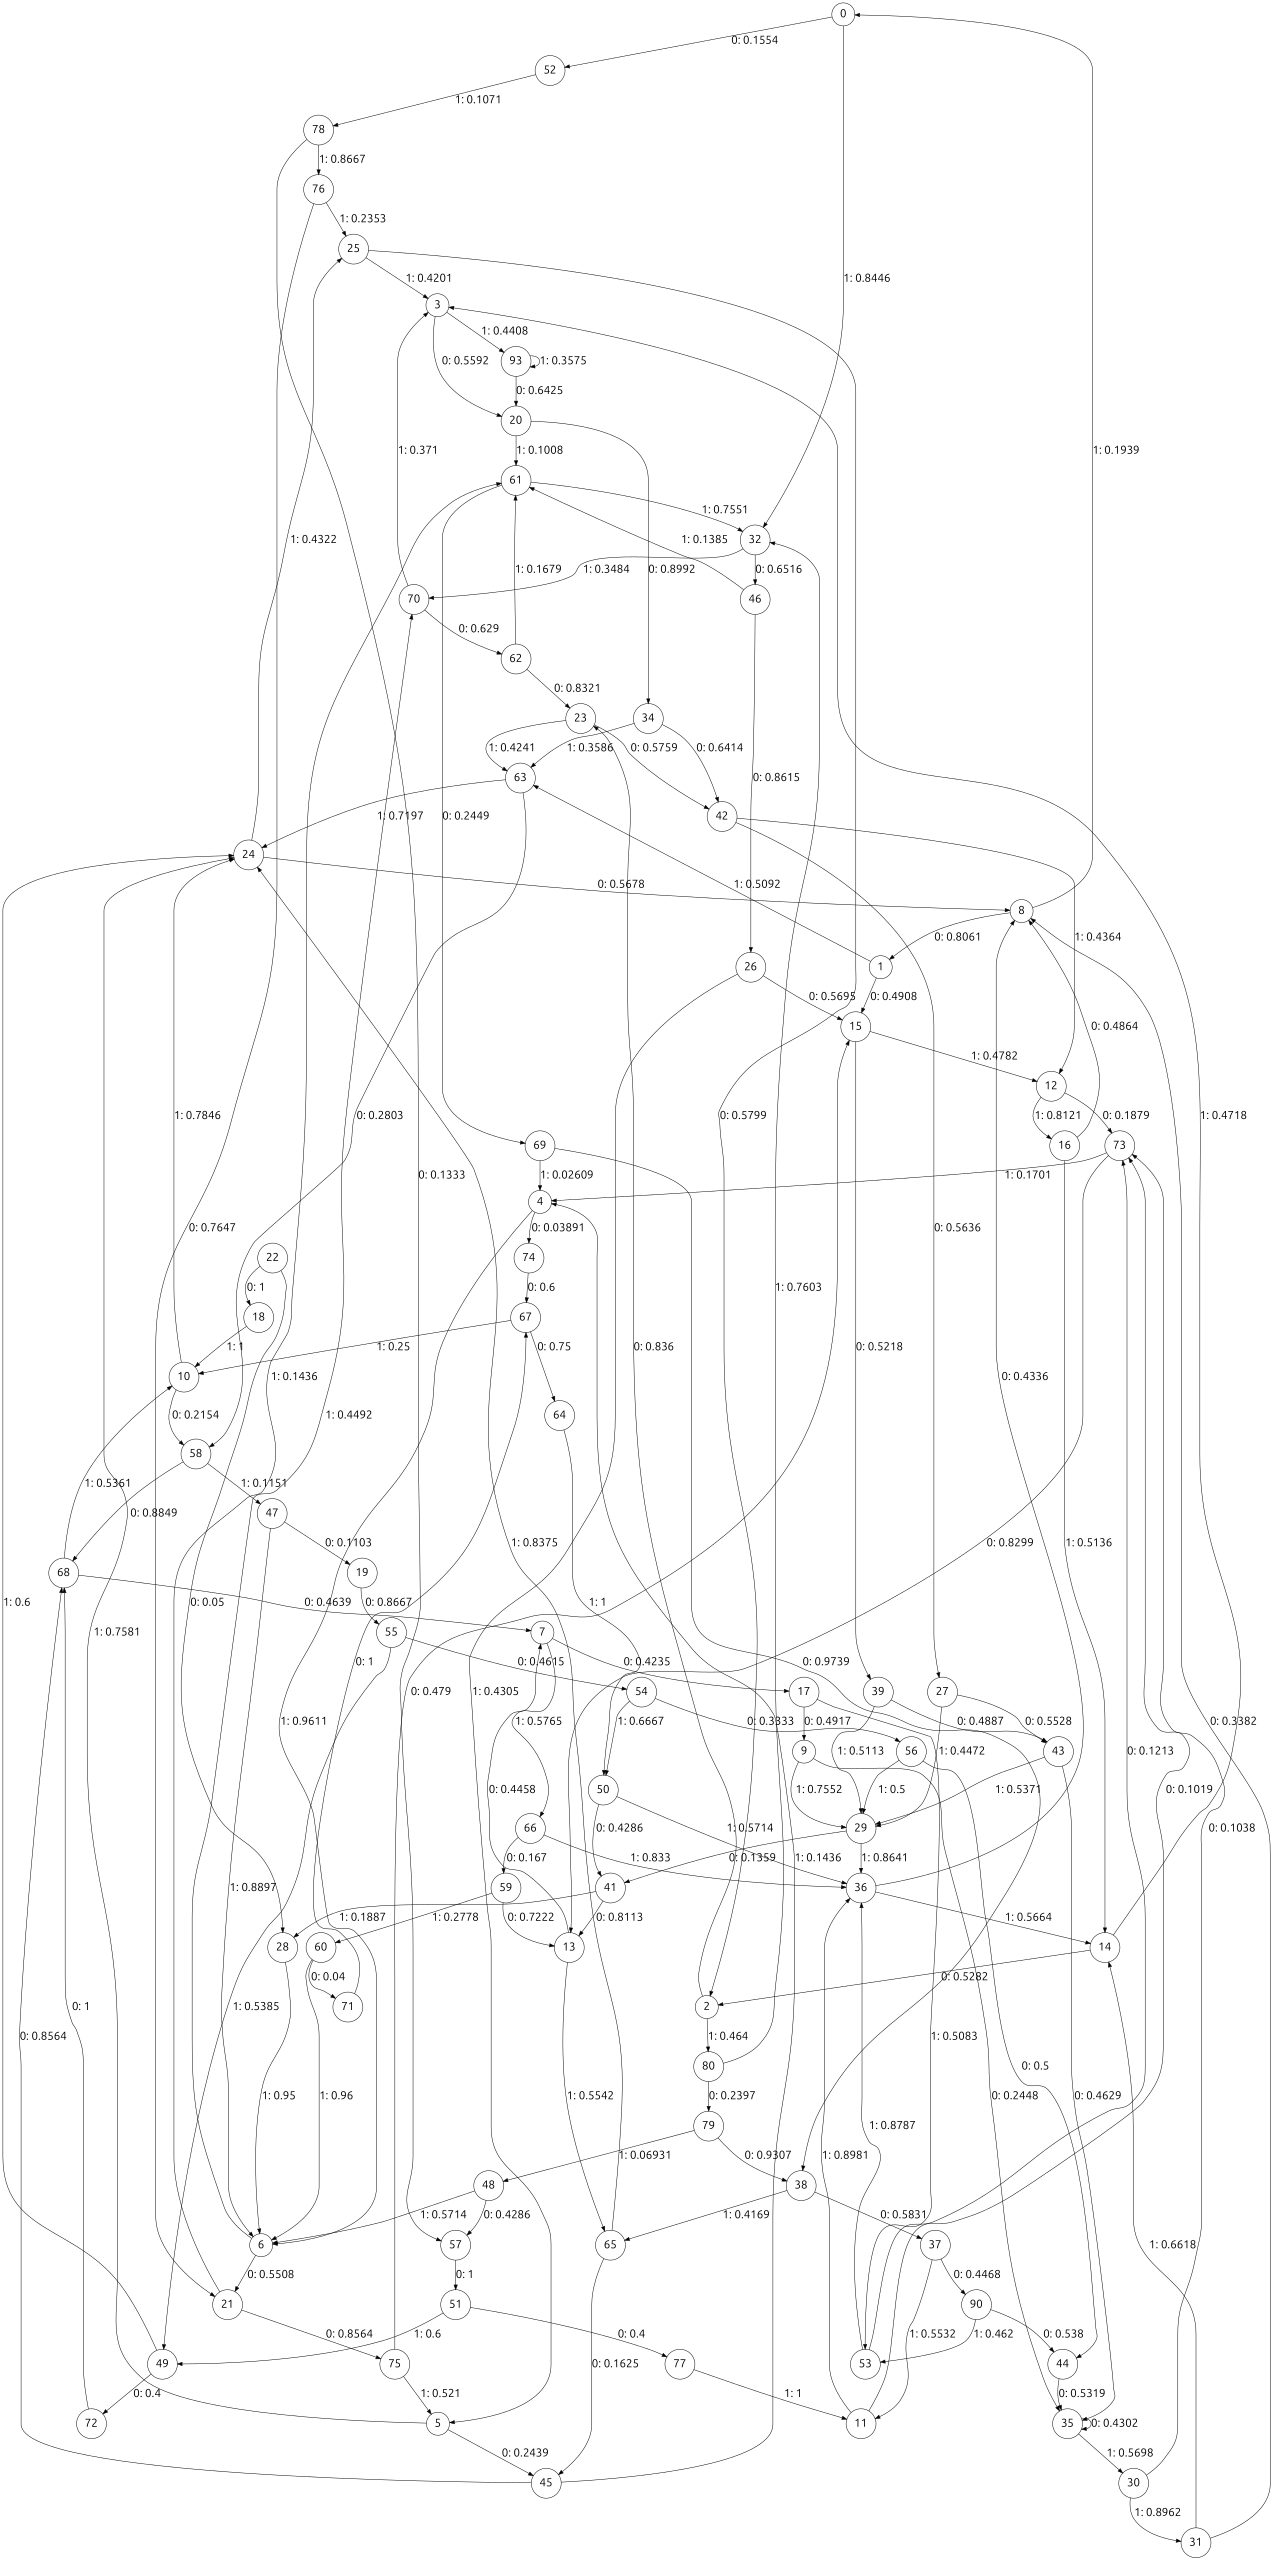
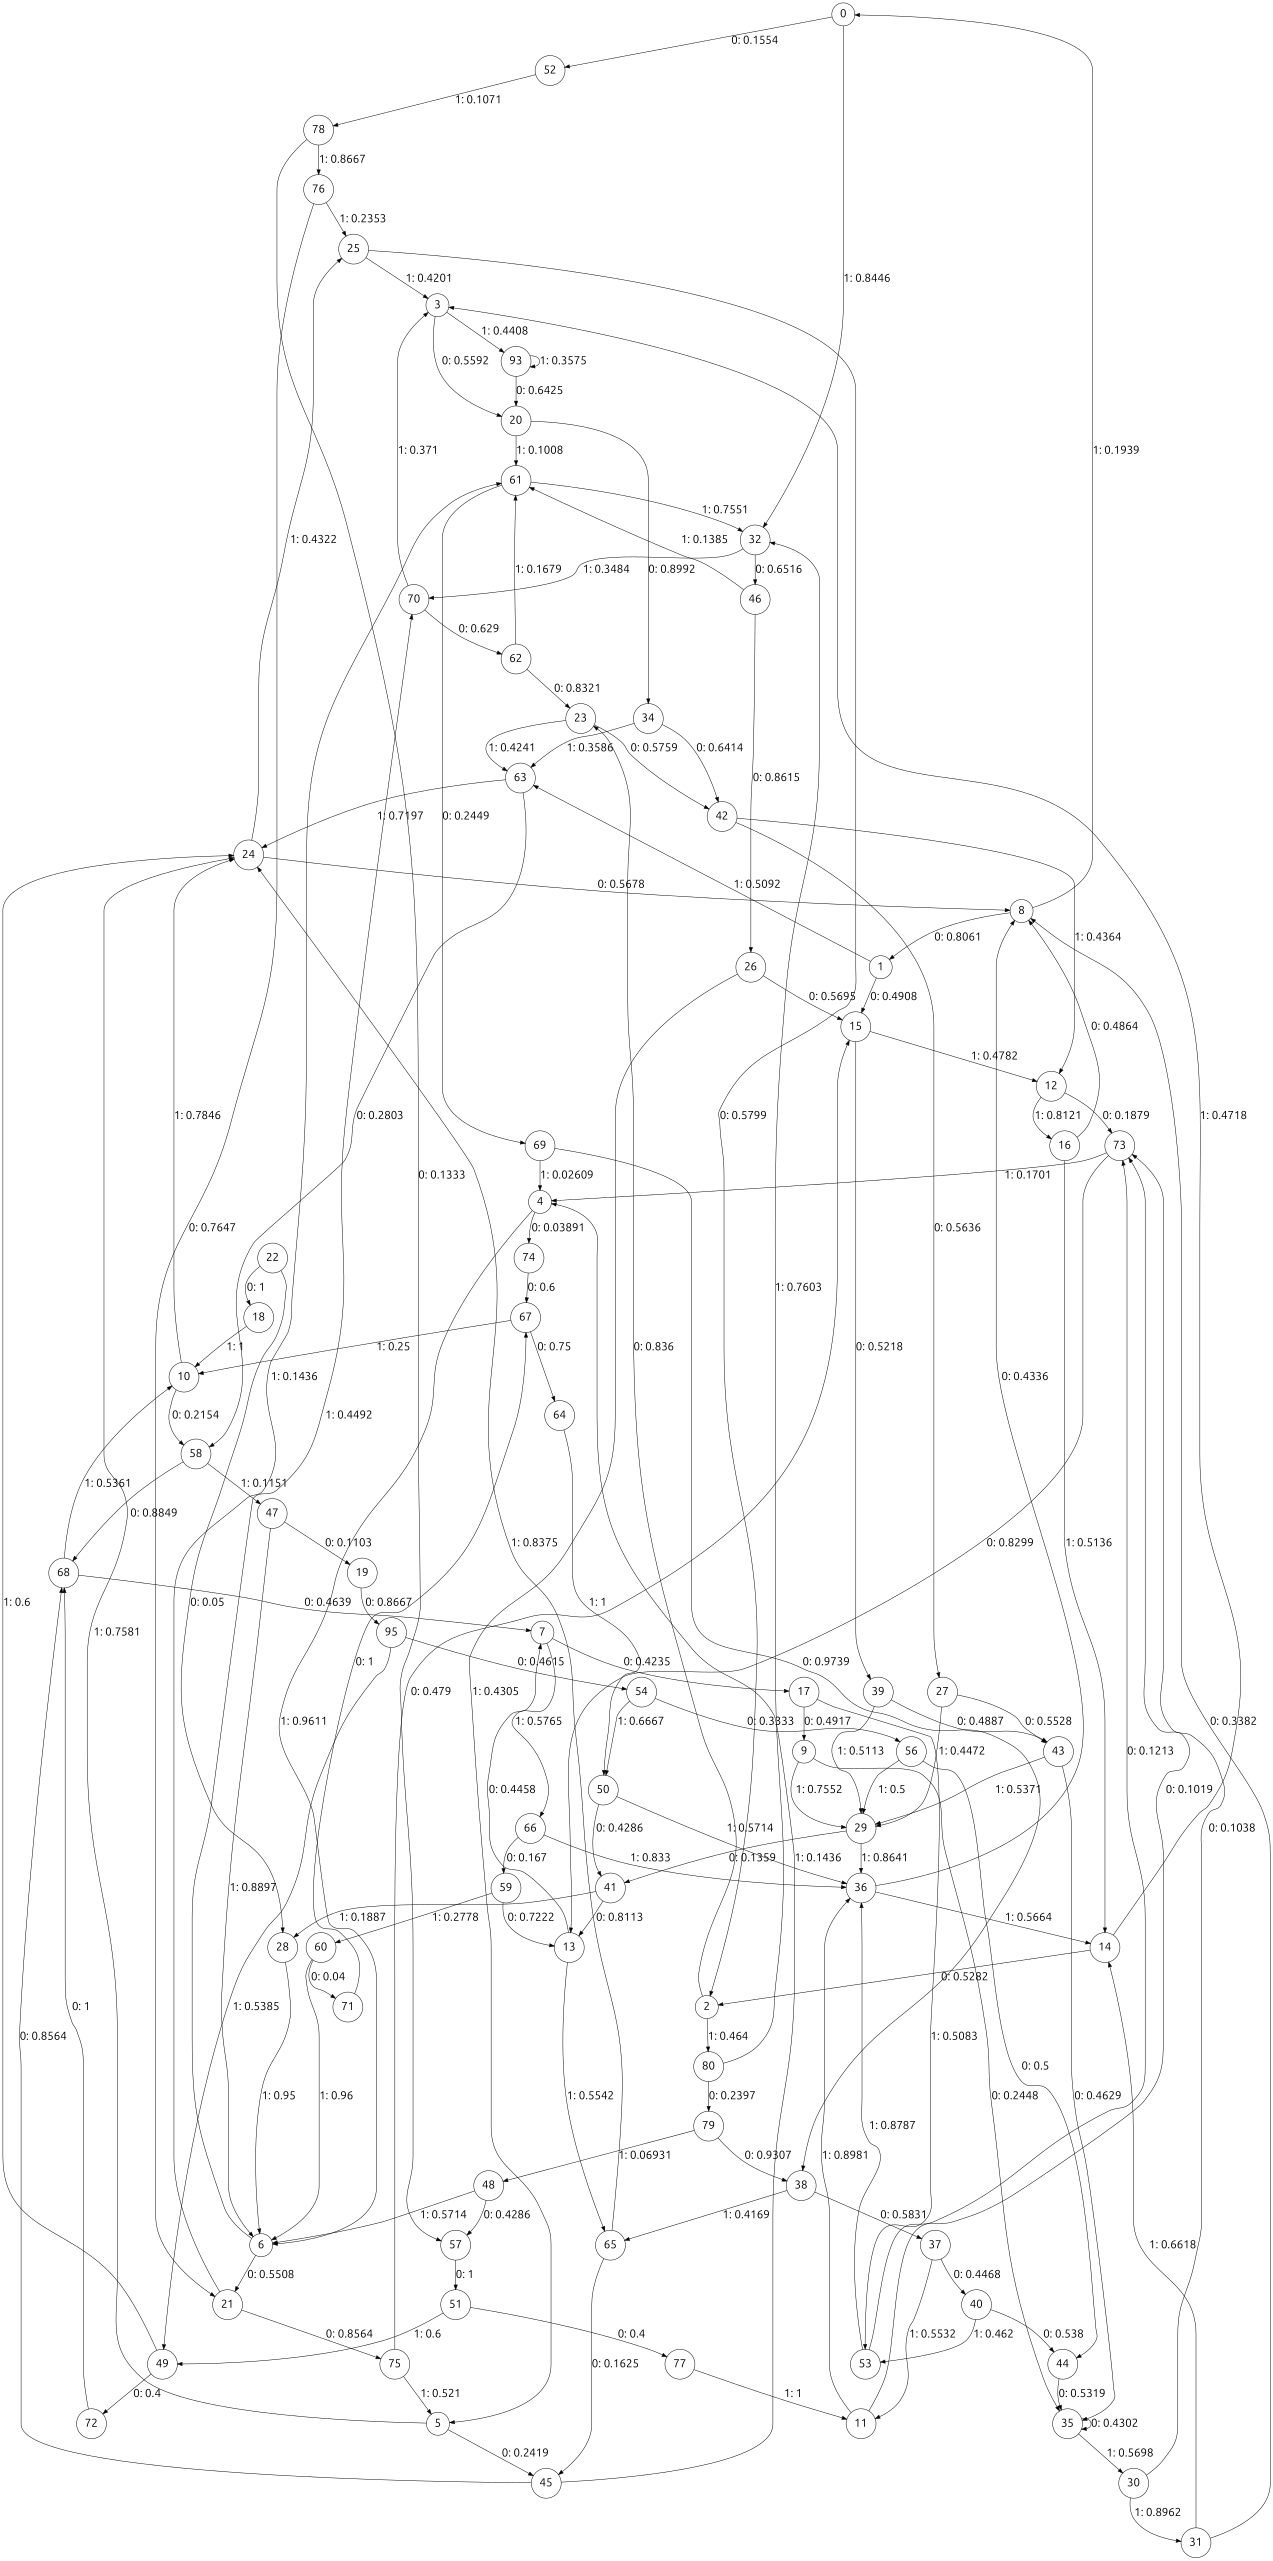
(391, 1633) -> (391, 1633)
(977, 2305) -> (977, 2305)
(529, 2454) -> (529, 2454)
